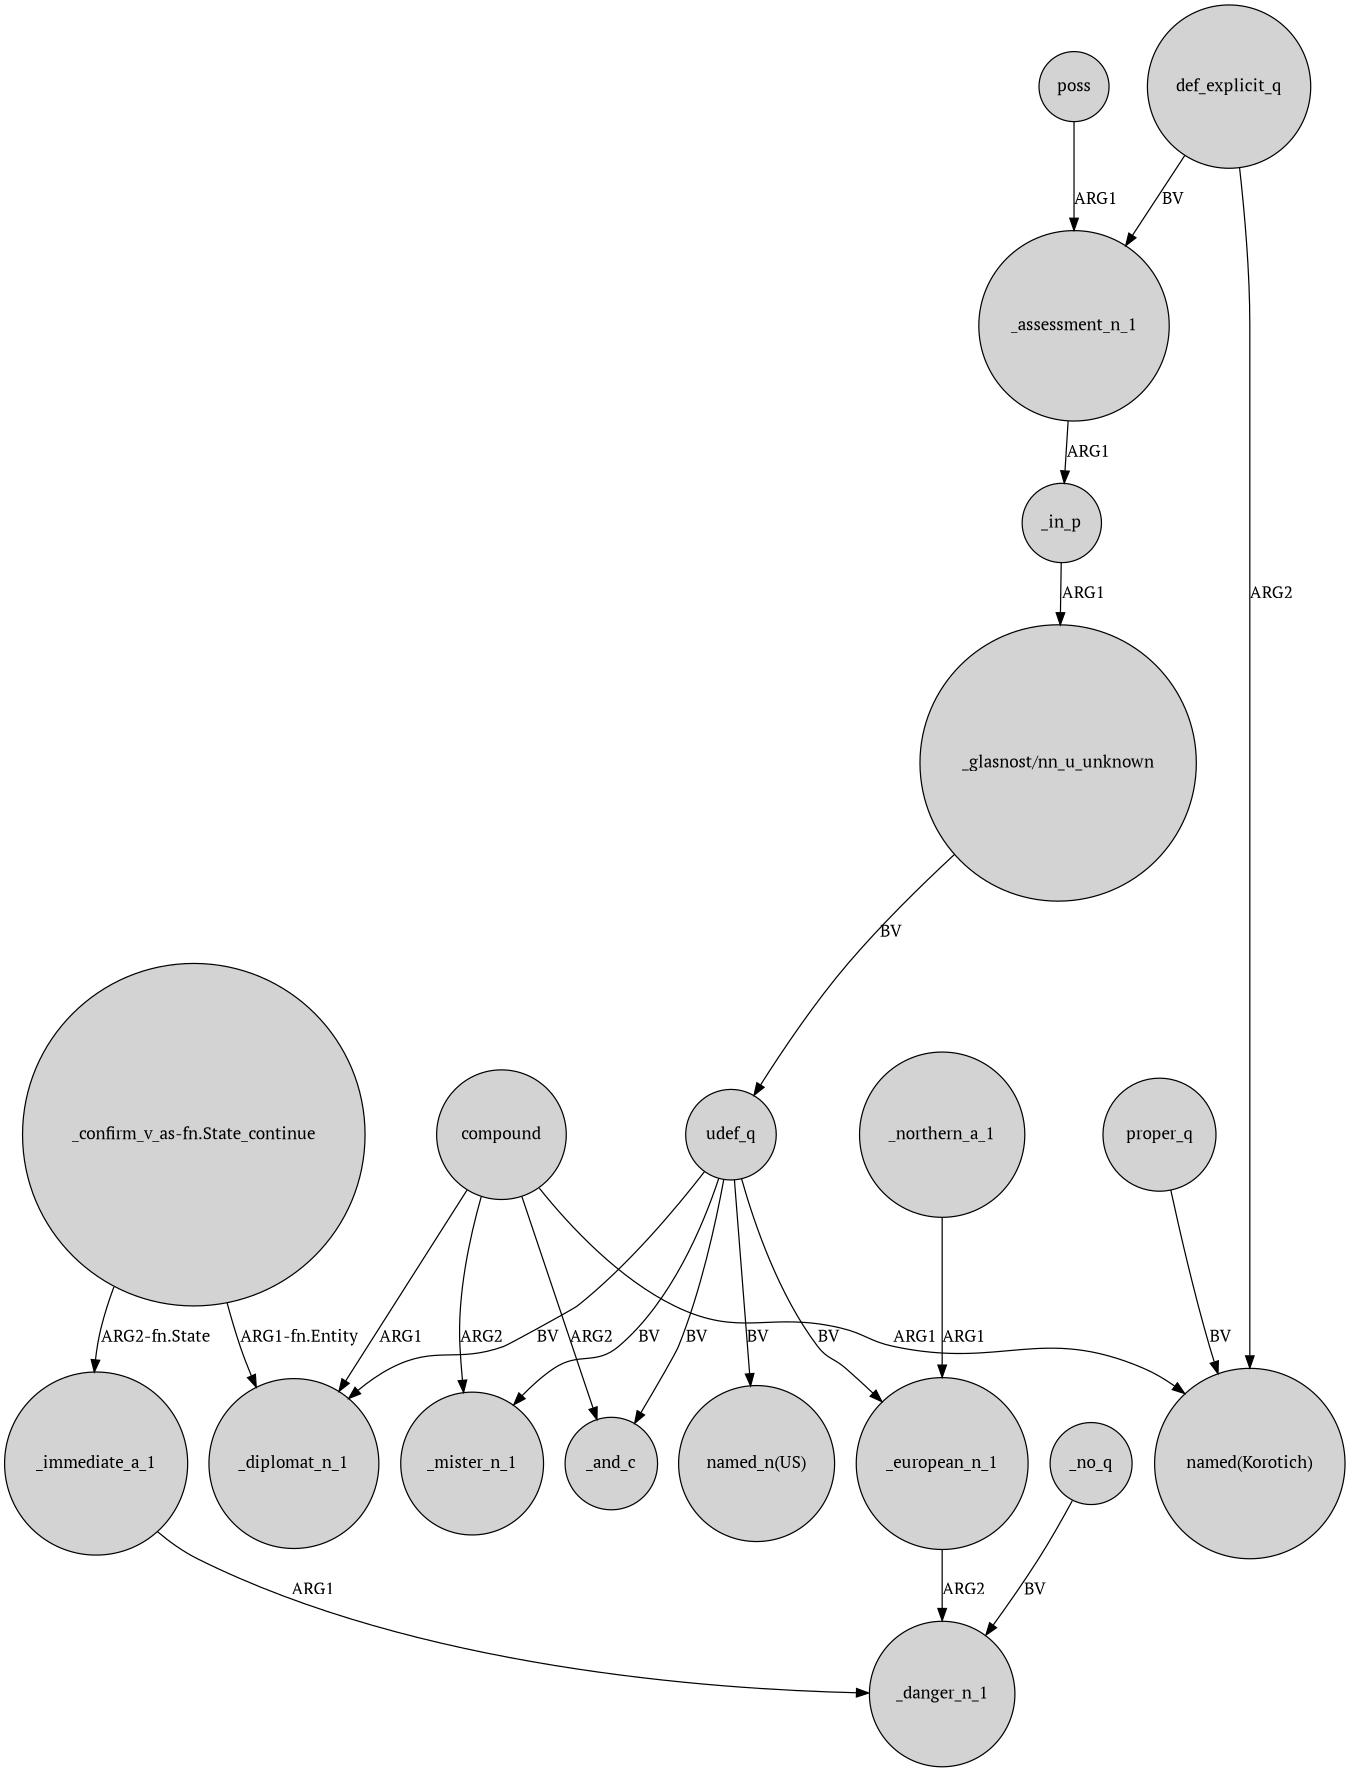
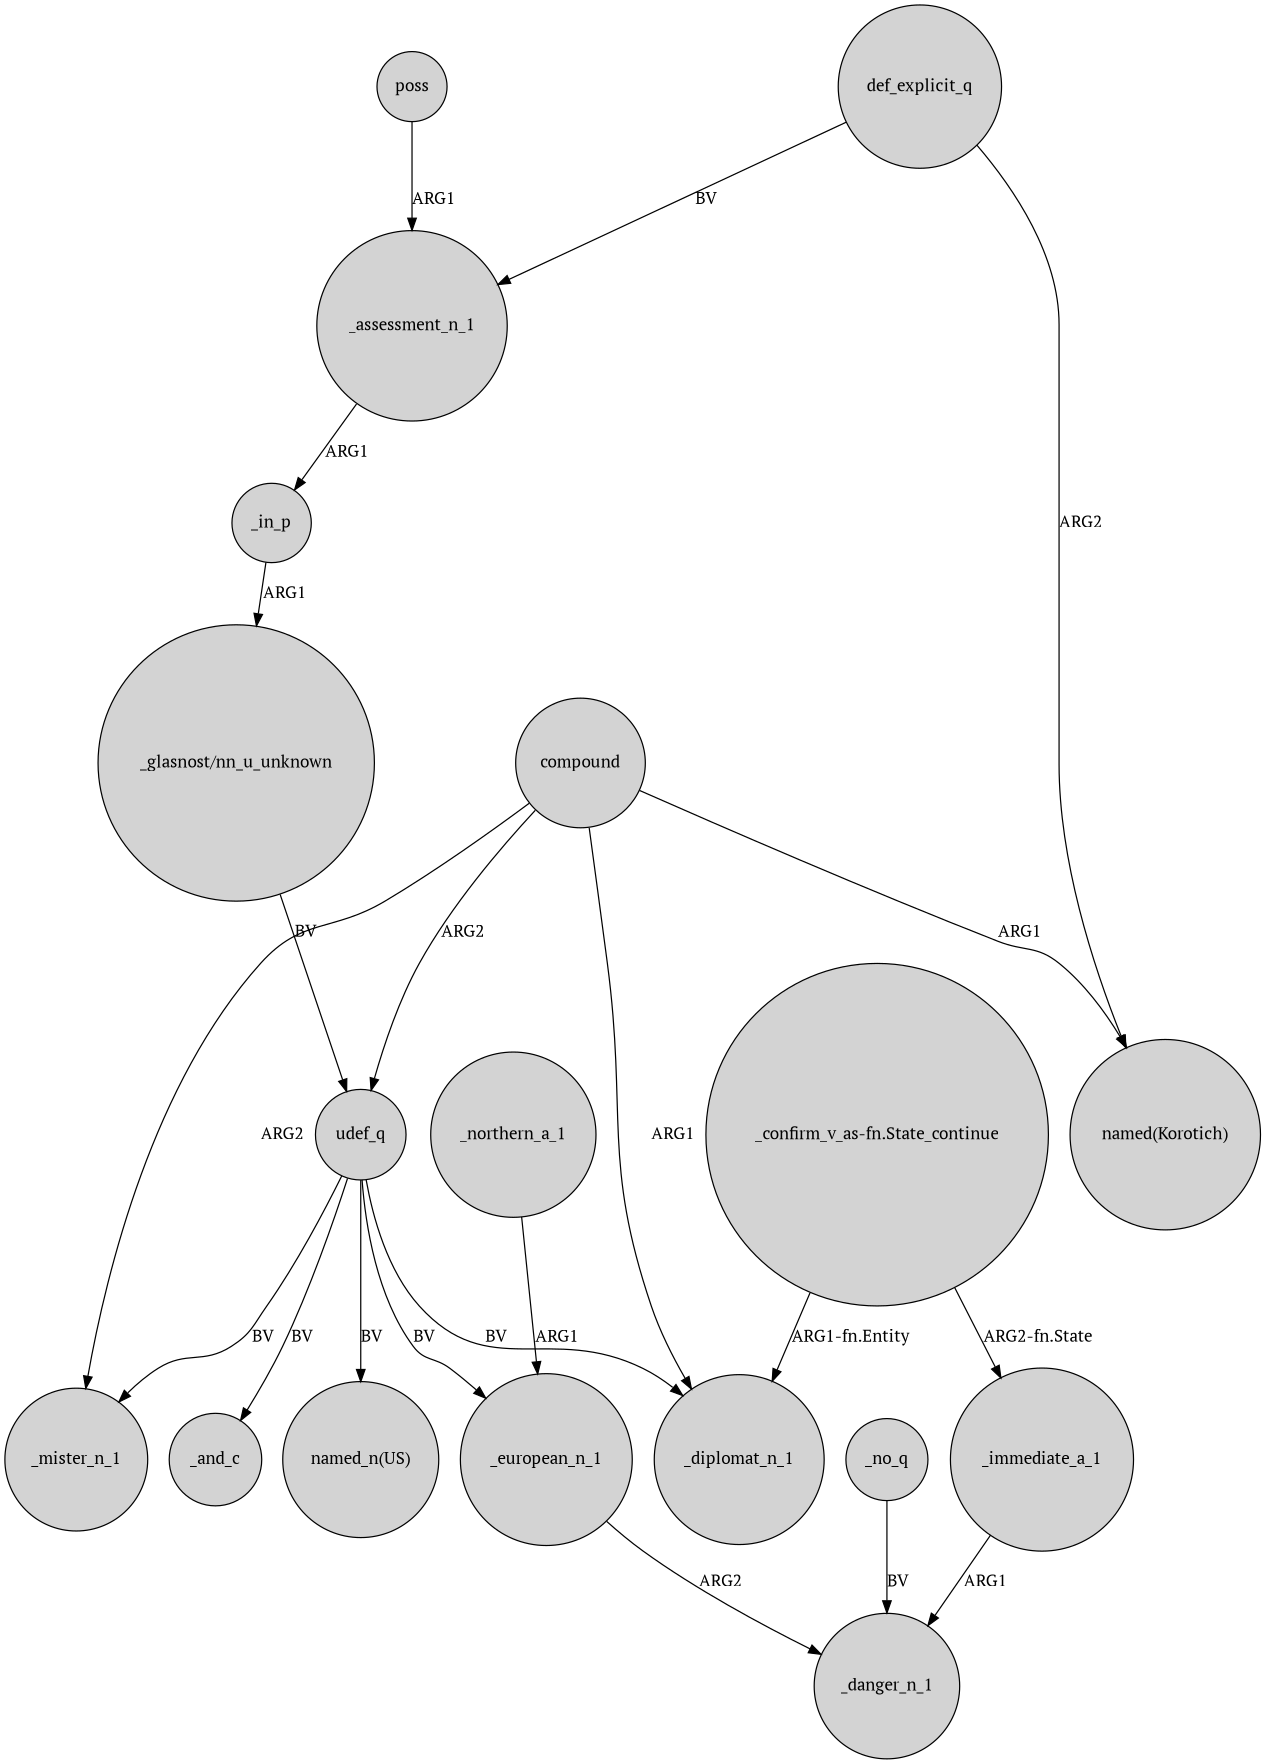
(1159, 1135) -> none
(557, 1302) -> (437, 934)
